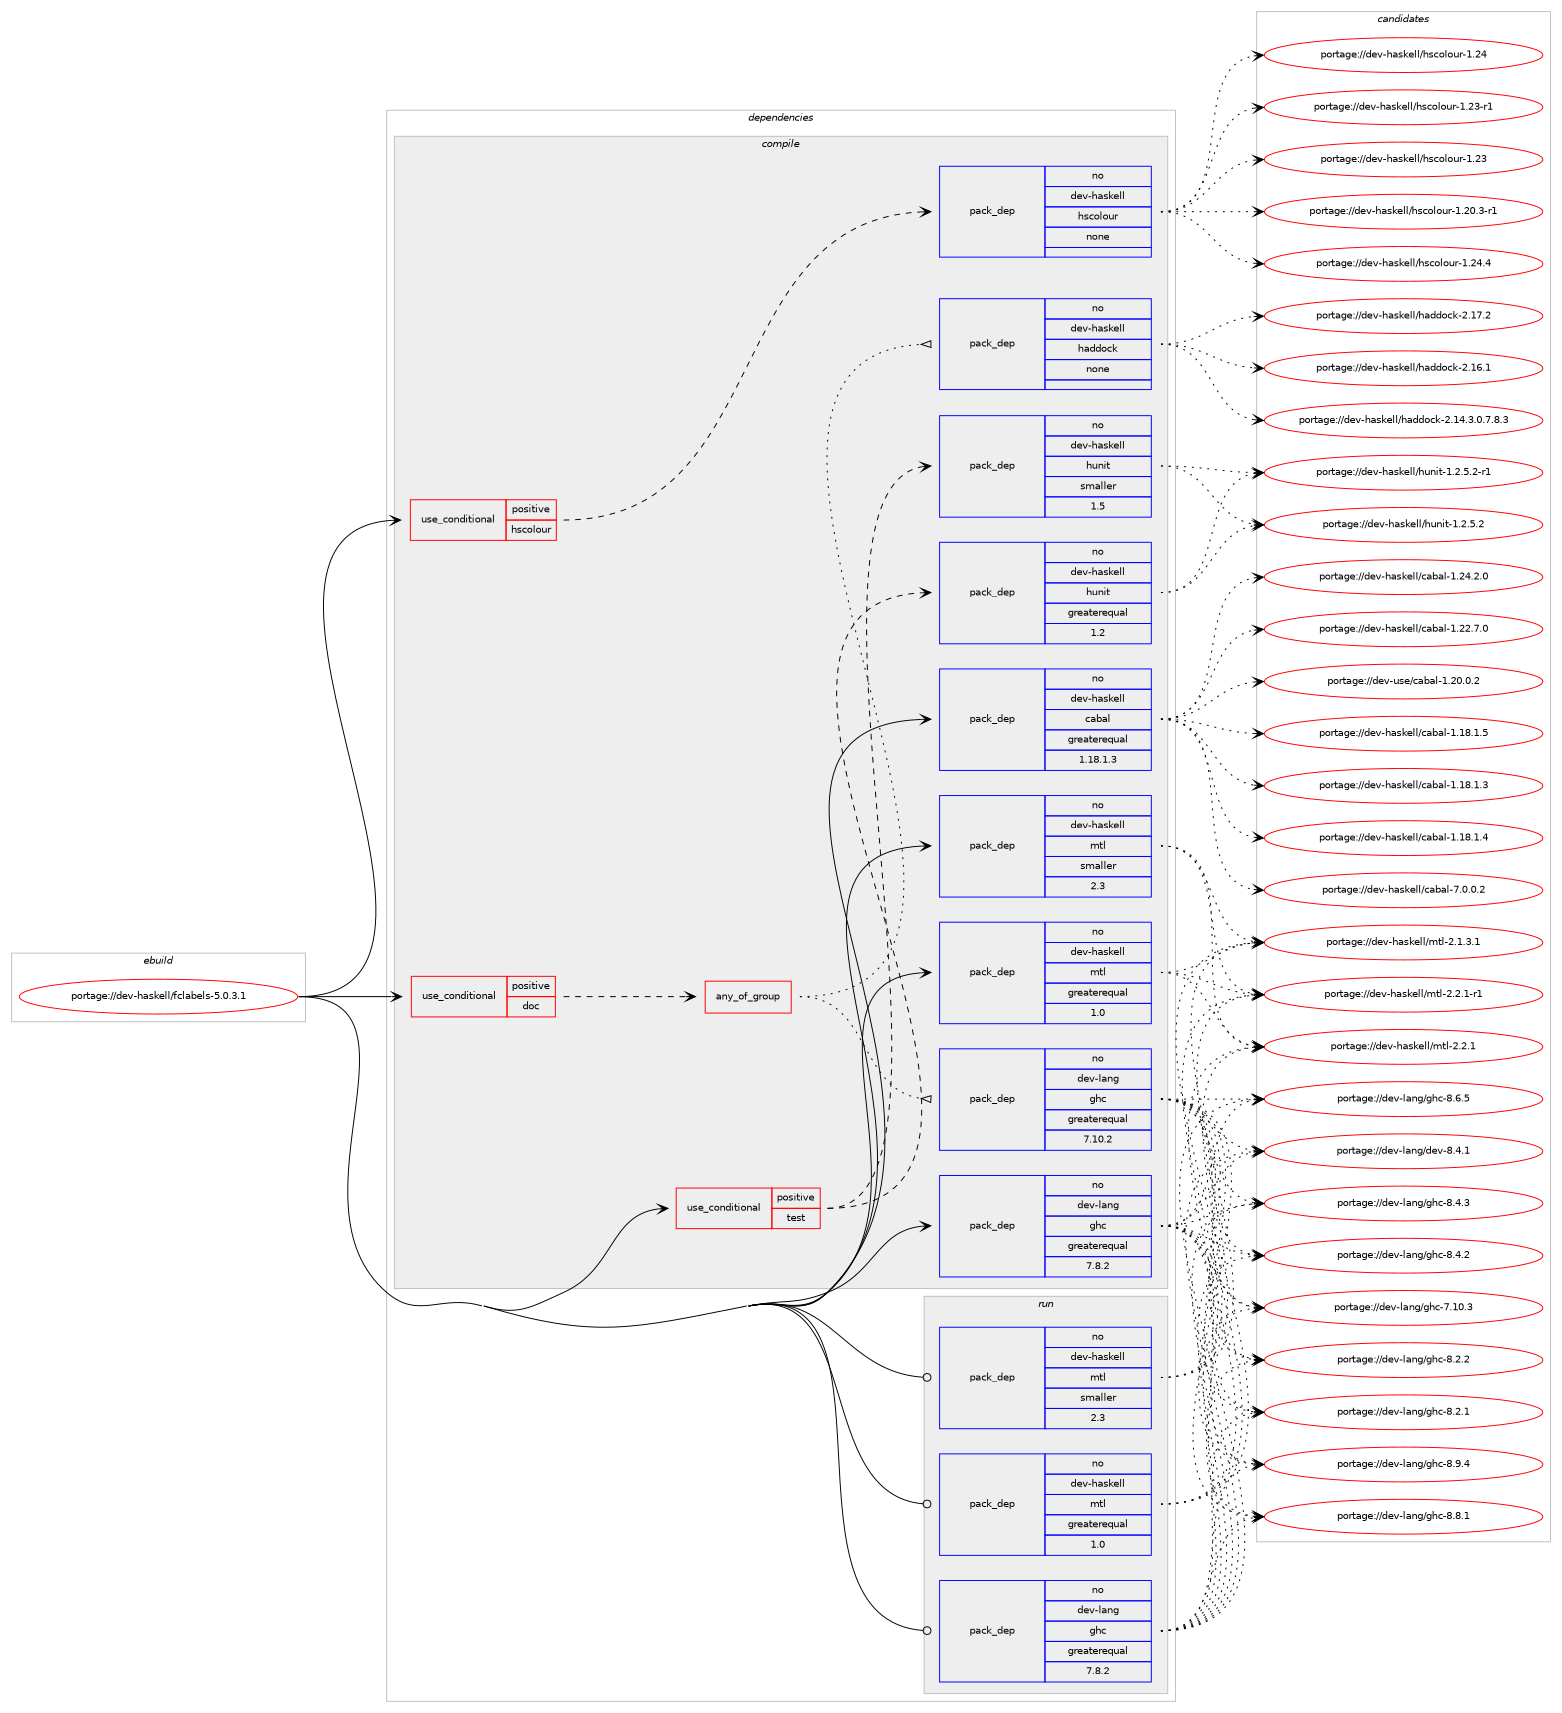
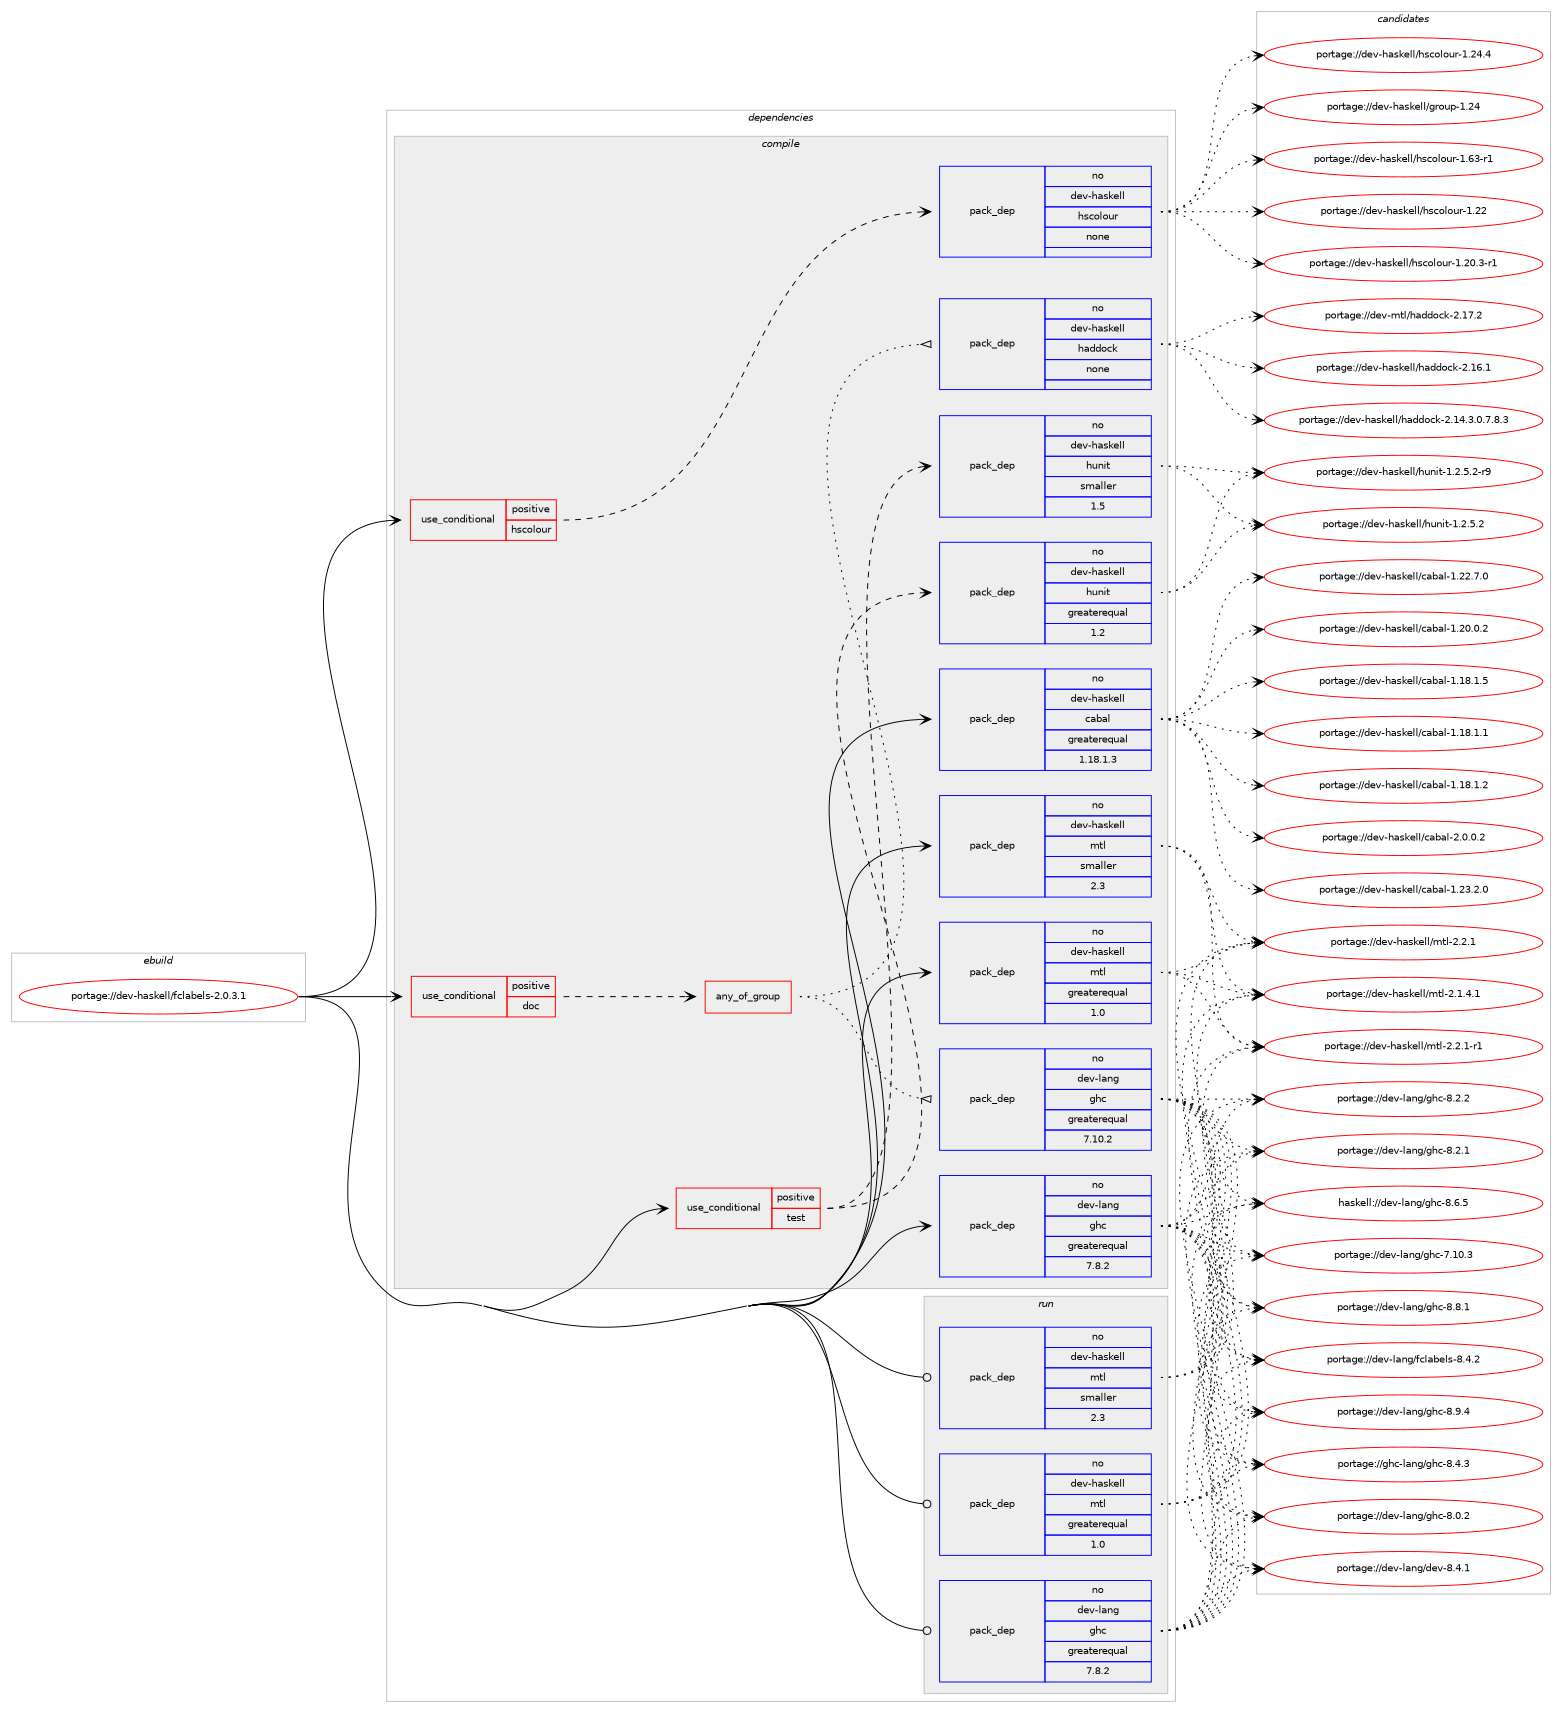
(1404, 55) -> (1404, 107)
(1404, 107) -> (1404, 159)
(1404, 159) -> (1404, 212)
(1404, 316) -> (1404, 316)
(1404, 473) -> (1404, 473)
(1404, 577) -> (1404, 890)
(1404, 681) -> (1404, 629)
(1404, 786) -> (1404, 734)
(1404, 838) -> (1404, 786)
(1404, 890) -> (1404, 838)
(1404, 942) -> (1404, 995)
(159, 997) -> (159, 997)
(1404, 1099) -> (1404, 1203)
(1404, 1203) -> (1404, 1464)
(1404, 1256) -> (1404, 1360)
none -> (1404, 1517)
